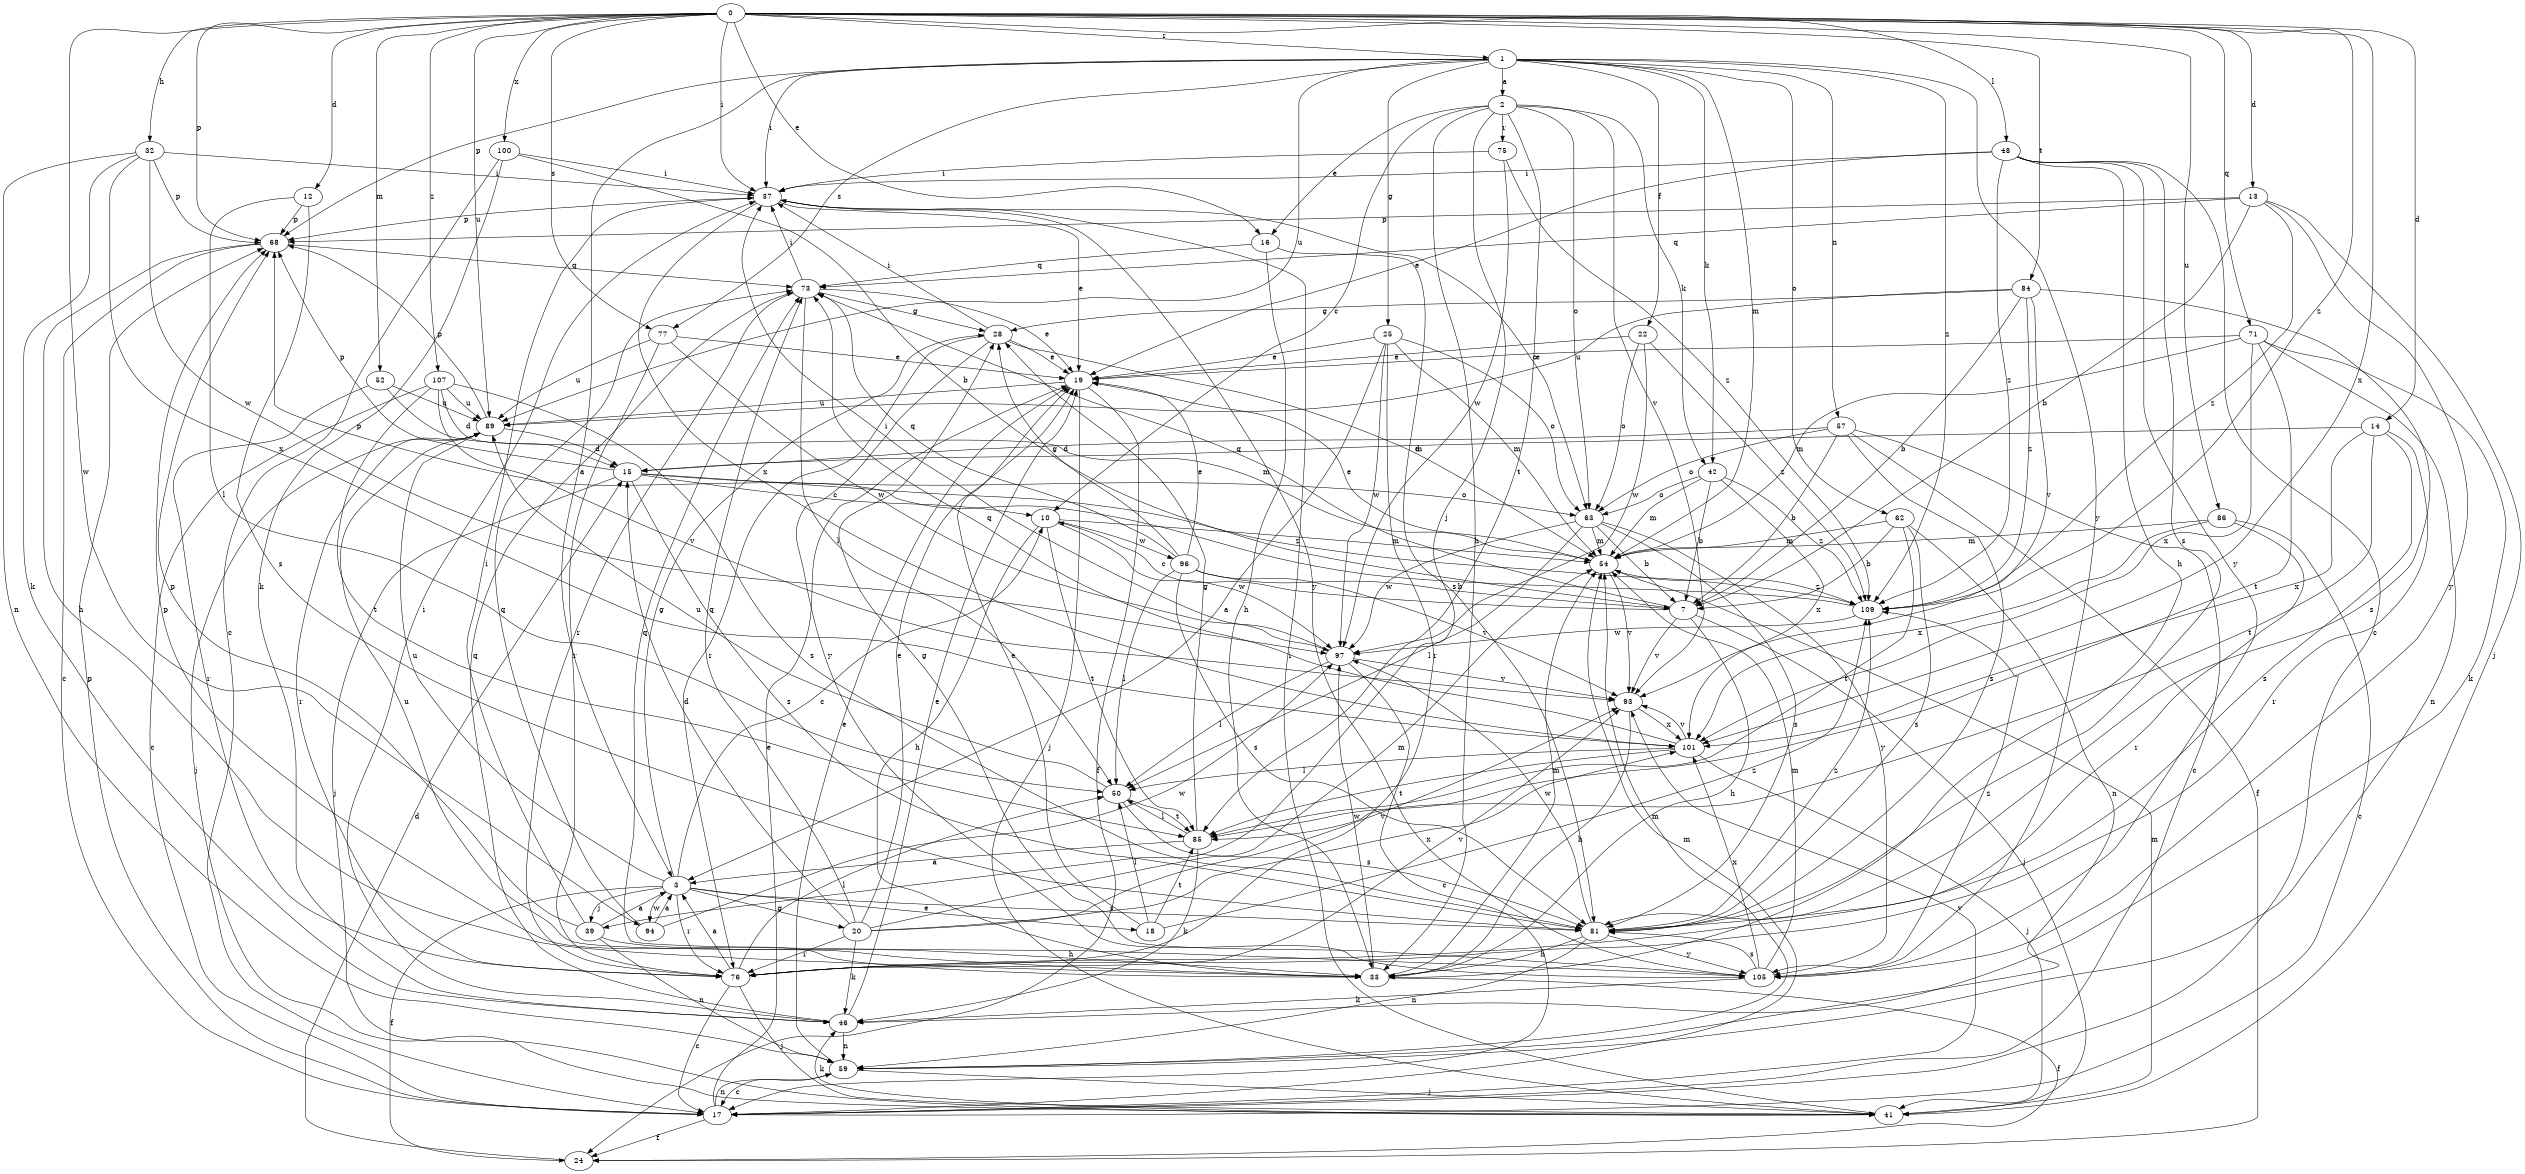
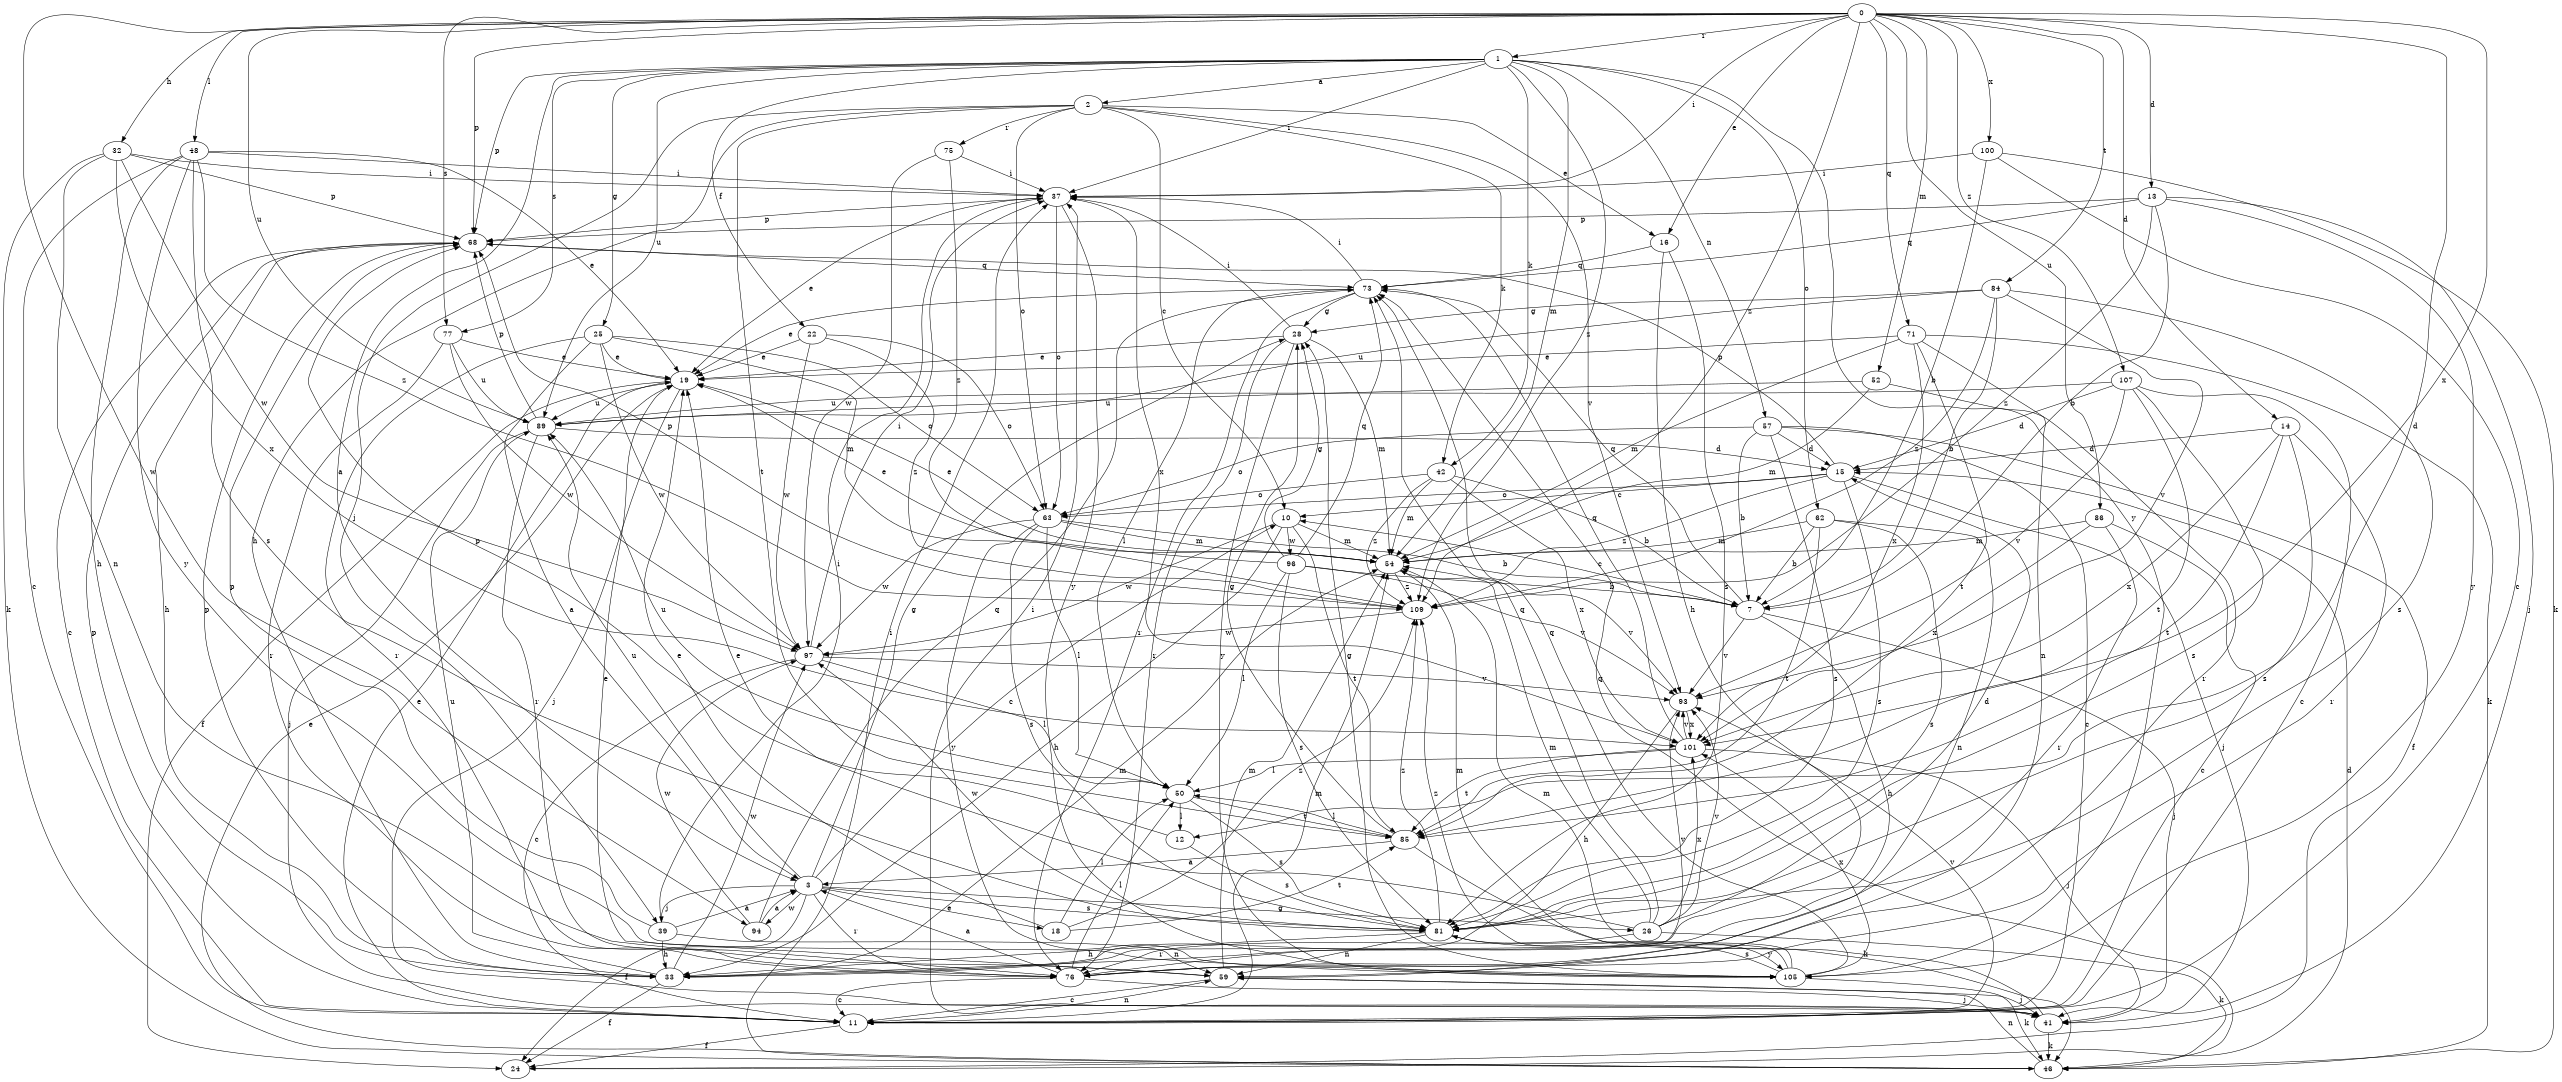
(455, 589) -> (1180, 814)
(857, 932) -> (1647, 932)
(717, 1115) -> (853, 1023)
